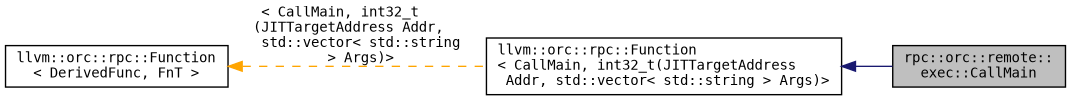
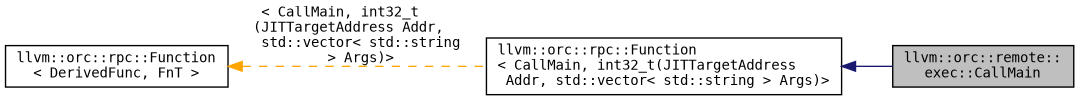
(979, 66) -> (983, 66)
